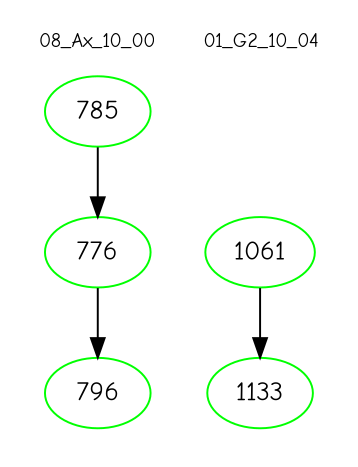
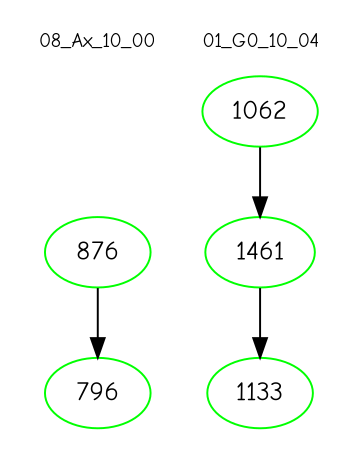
(261, 42) -> (261, 42)
(98, 111) -> none
none -> (260, 111)
(98, 252) -> (98, 252)
(260, 252) -> (260, 252)
